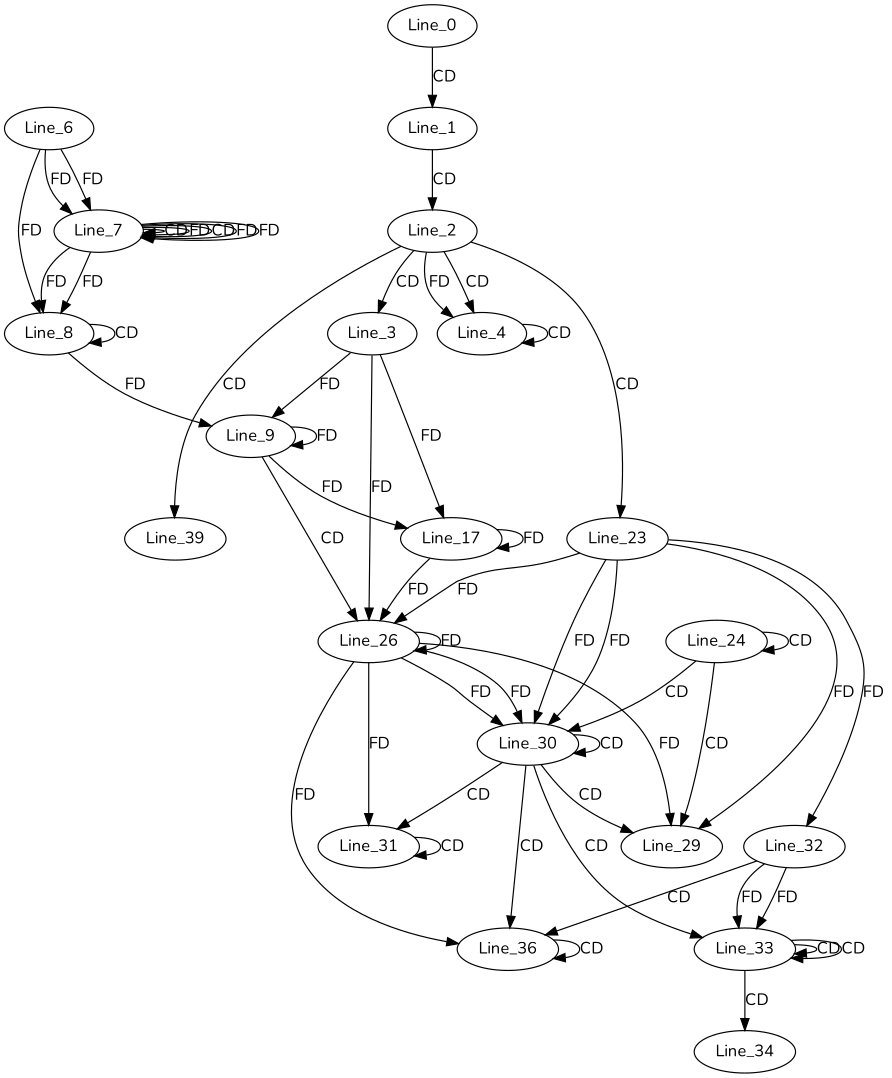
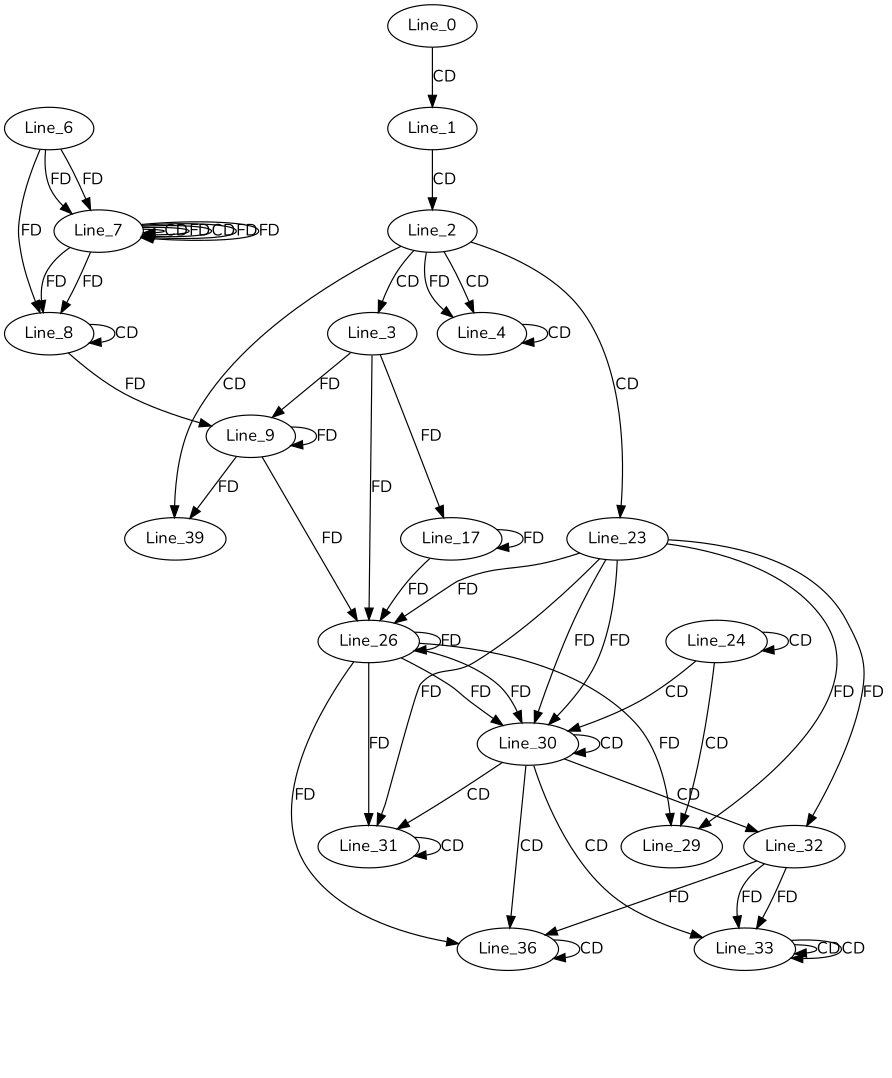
(327, 499) -> (217, 483)
(333, 539) -> (333, 539)
none -> (451, 670)
(577, 803) -> (656, 793)
(679, 898) -> (679, 898)
(745, 1052) -> none
